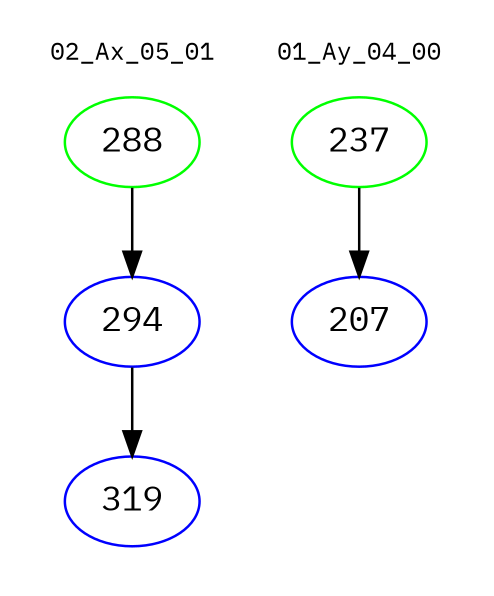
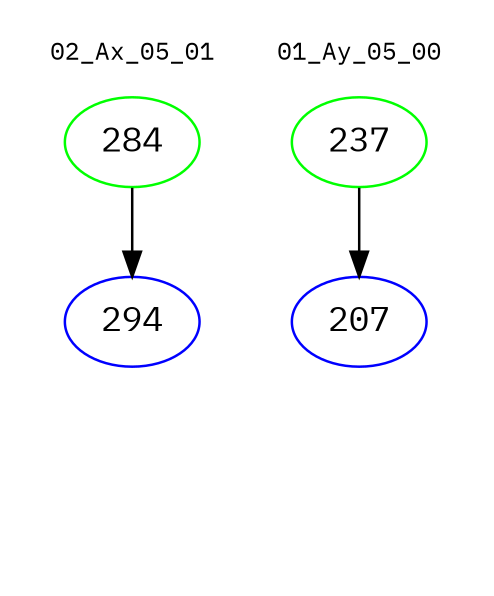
(360, 54) -> (360, 54)
(132, 142) -> (132, 142)
(132, 501) -> none
